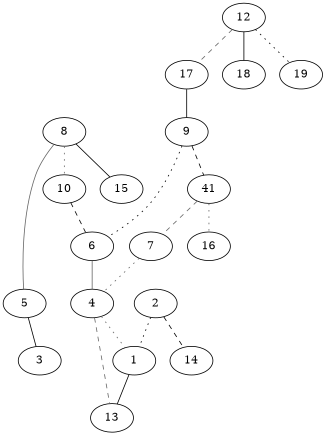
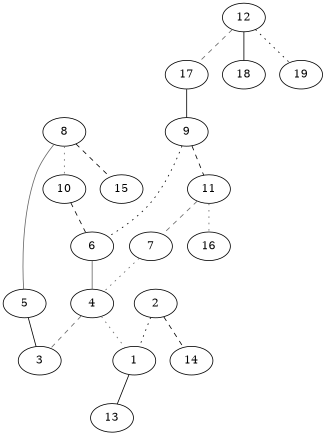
(93, 160) -> (93, 160)
(209, 189) -> (209, 189)
(102, 361) -> (66, 332)
